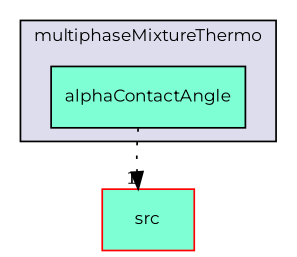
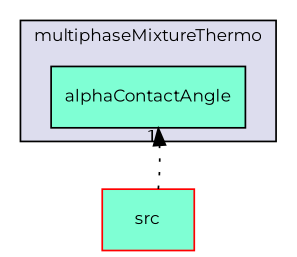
(137, 152) -> (160, 167)
